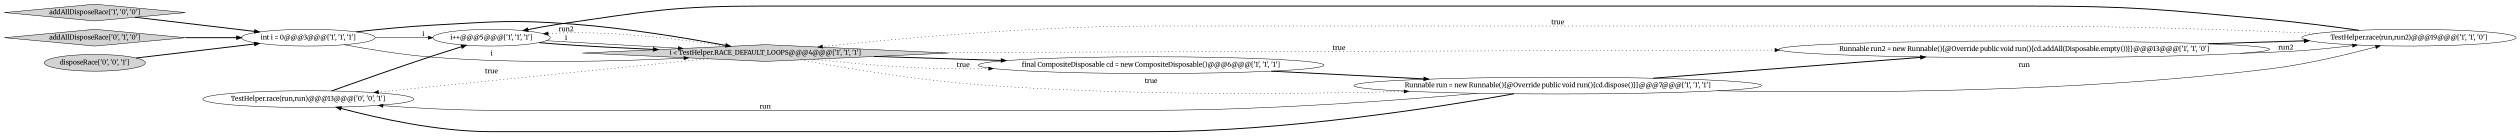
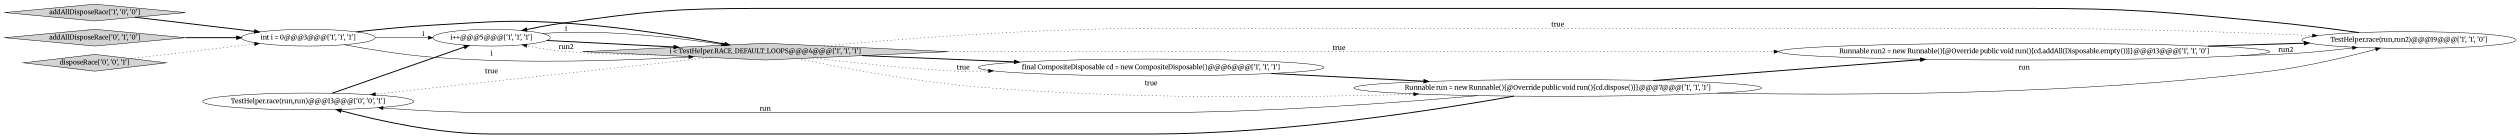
(1570, 26) -> (1568, 28)
(195, 51) -> (193, 51)
(95, 63) -> (95, 63)
